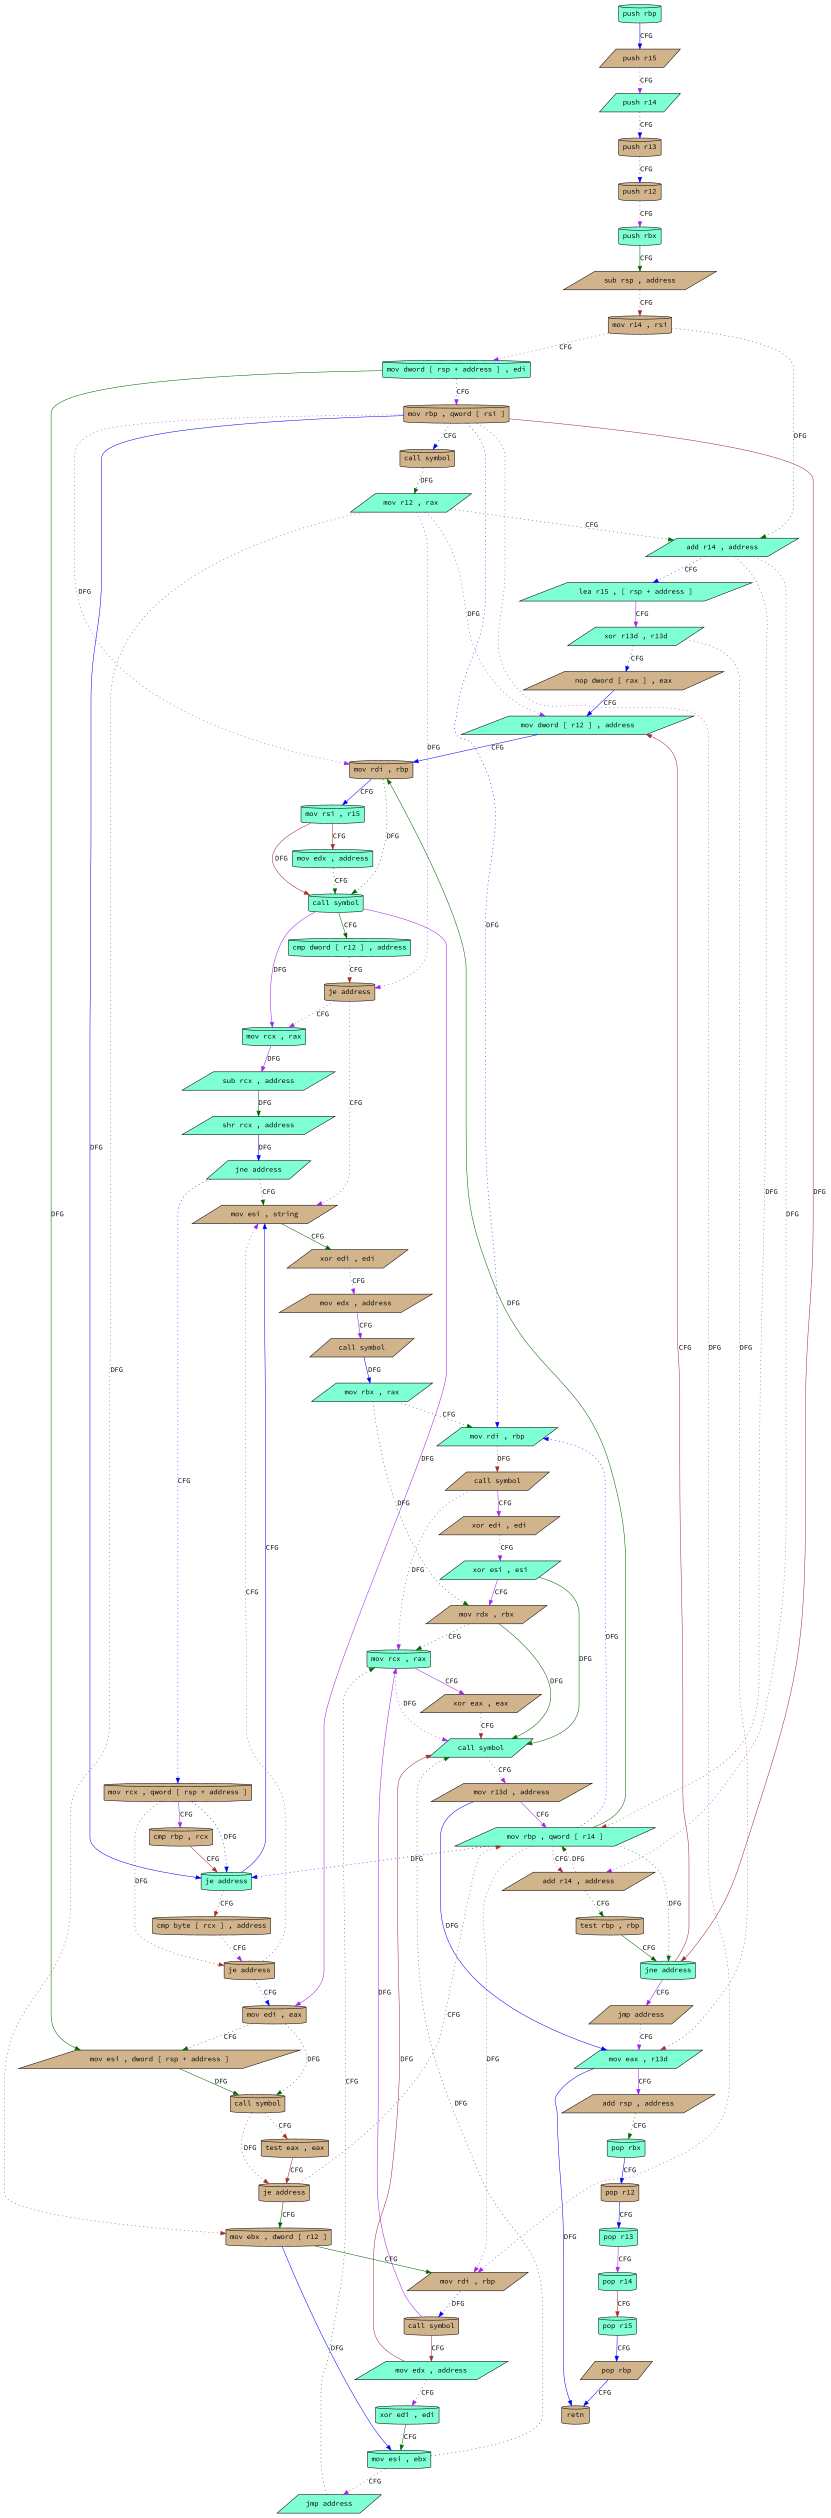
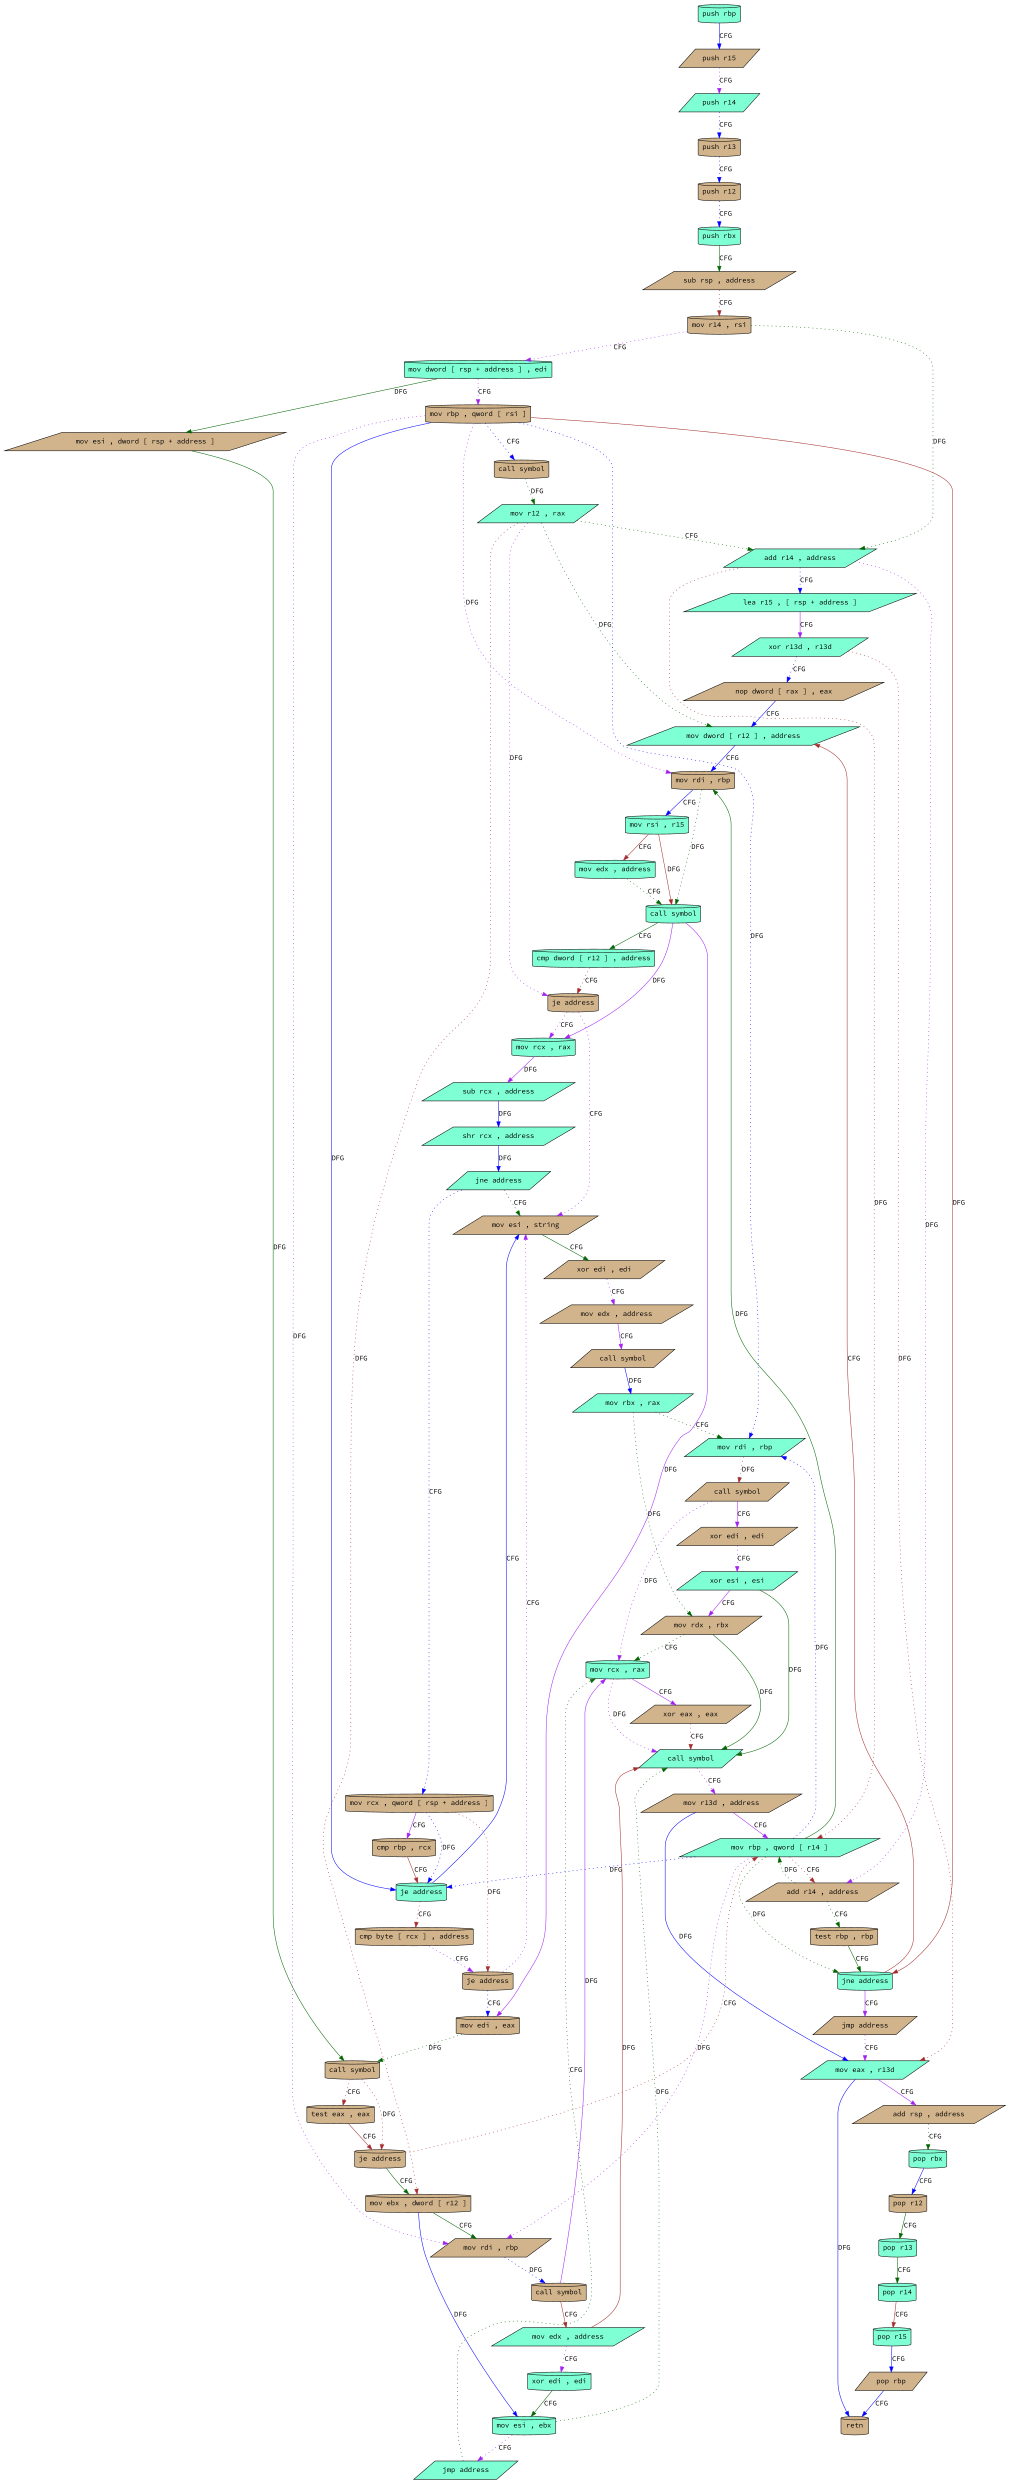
(640, 211) -> (719, 211)
(468, 623) -> (607, 639)
(259, 1101) -> (499, 1111)
(220, 2036) -> none
(619, 2212) -> (903, 2223)
(618, 2257) -> (898, 2268)
